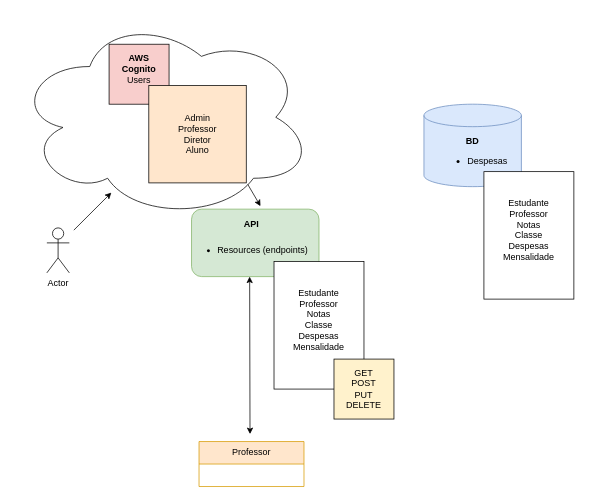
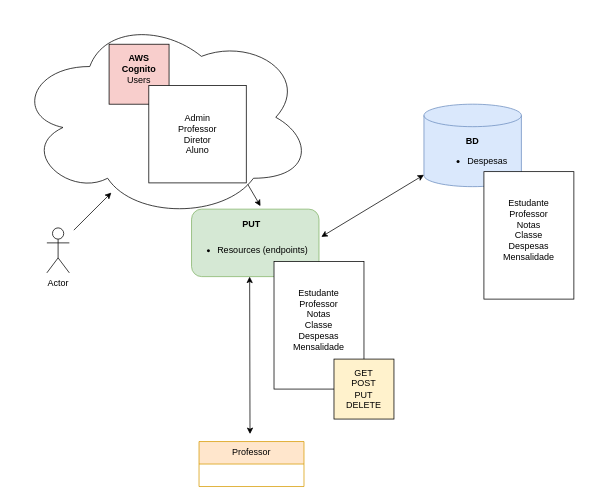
(198, 134) -> (198, 134)
none -> (373, 206)
(252, 224) -> (252, 224)
